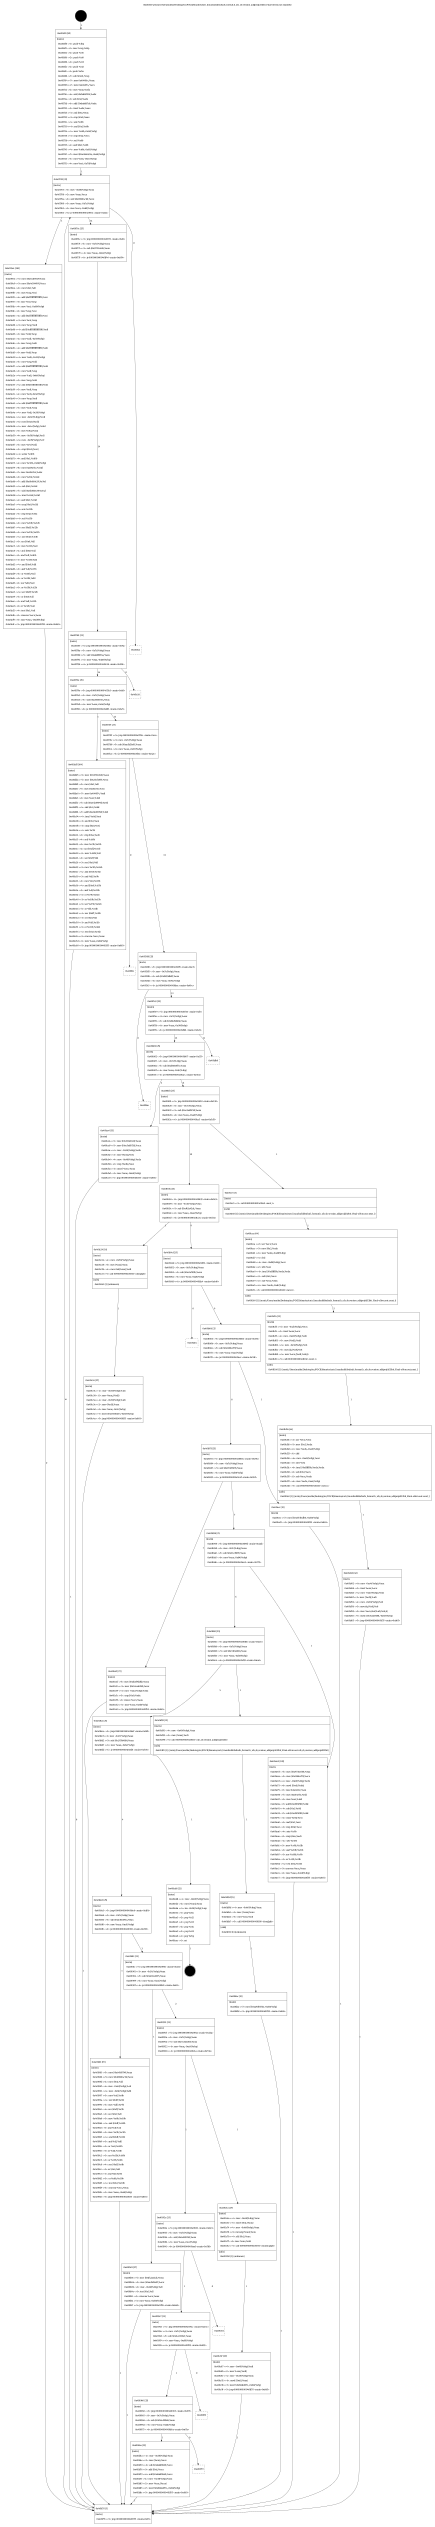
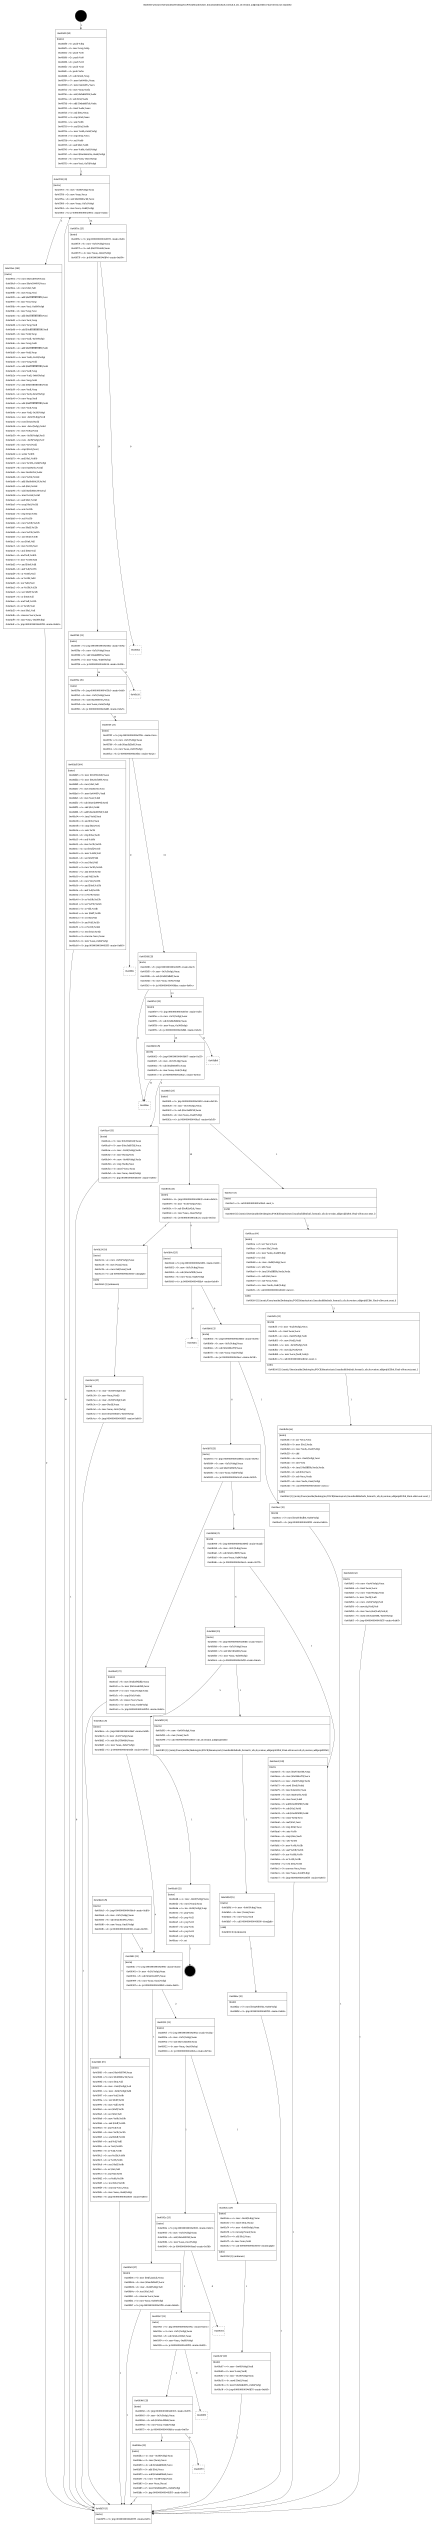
(136, 422) -> (112, 454)
(97, 736) -> none
(182, 1082) -> (147, 1089)
(364, 1534) -> none
(121, 1824) -> (148, 1852)
